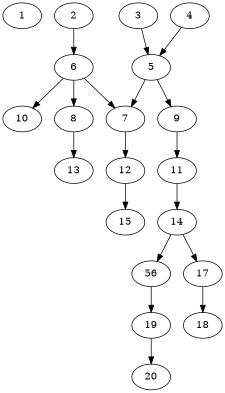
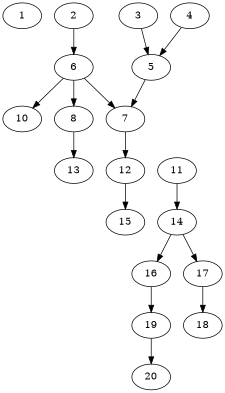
(177, 119) -> none
(151, 274) -> (151, 274)
